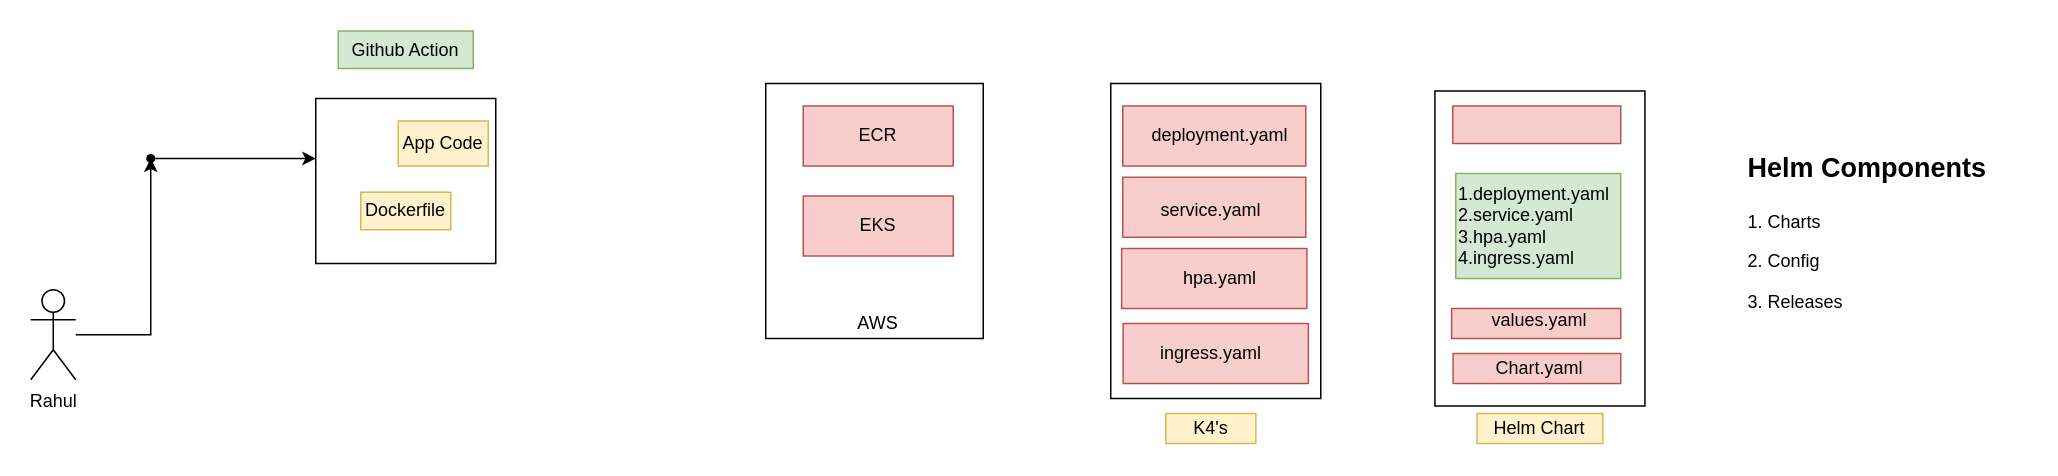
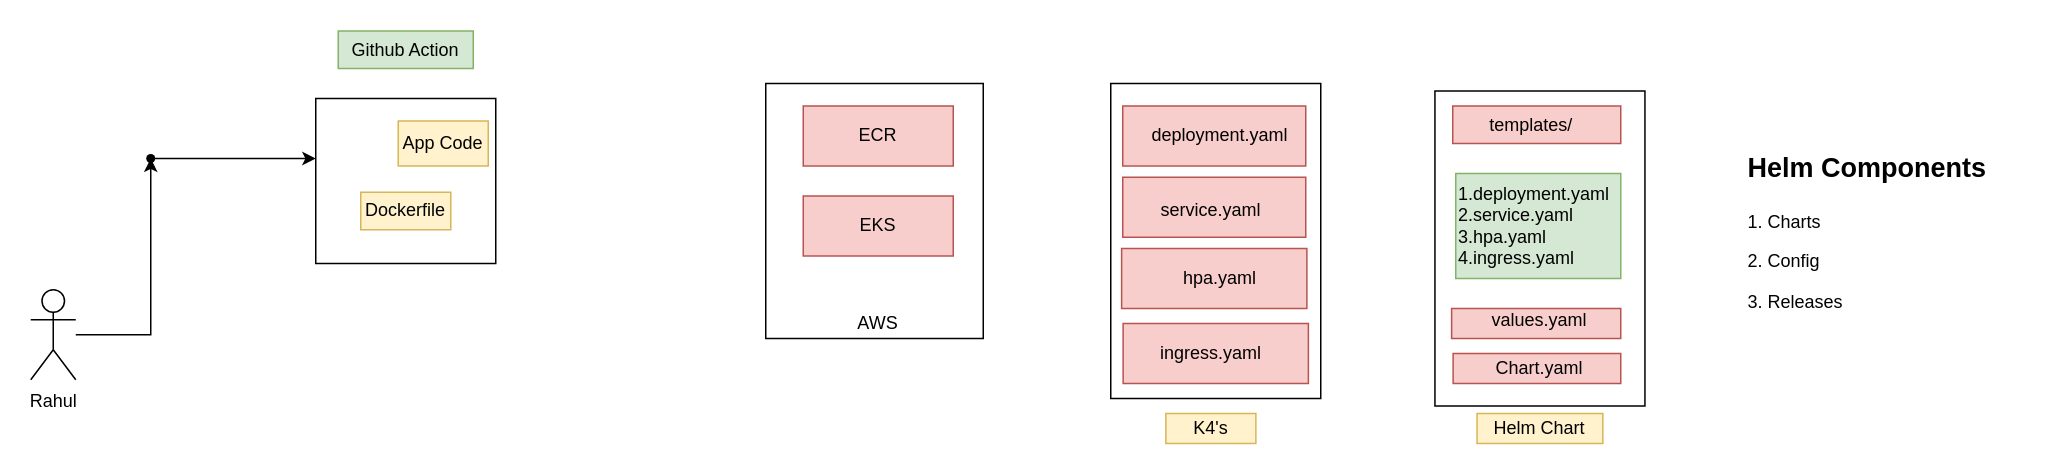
none -> (1532, 125)
